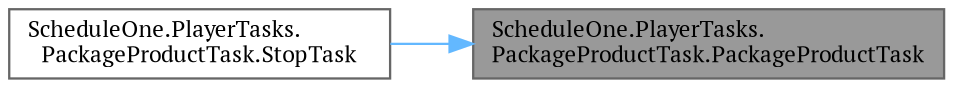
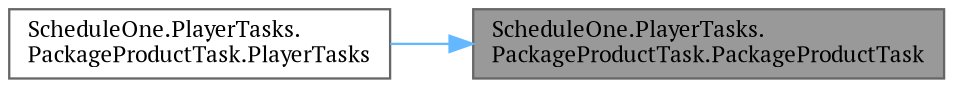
(200, 44) -> (200, 44)
